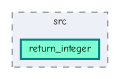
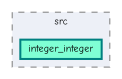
(60, 49) -> (61, 49)
